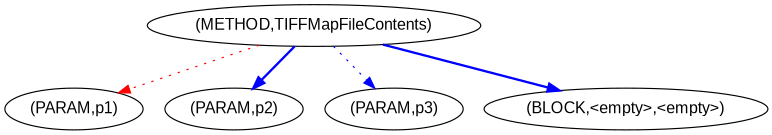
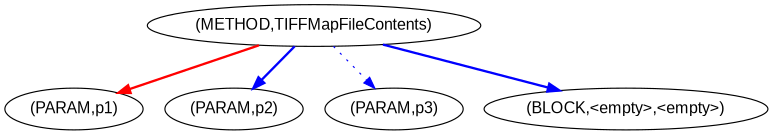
(194, 67) -> (194, 67)
